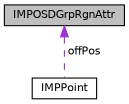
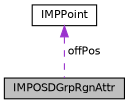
(64, 57) -> (64, 57)
